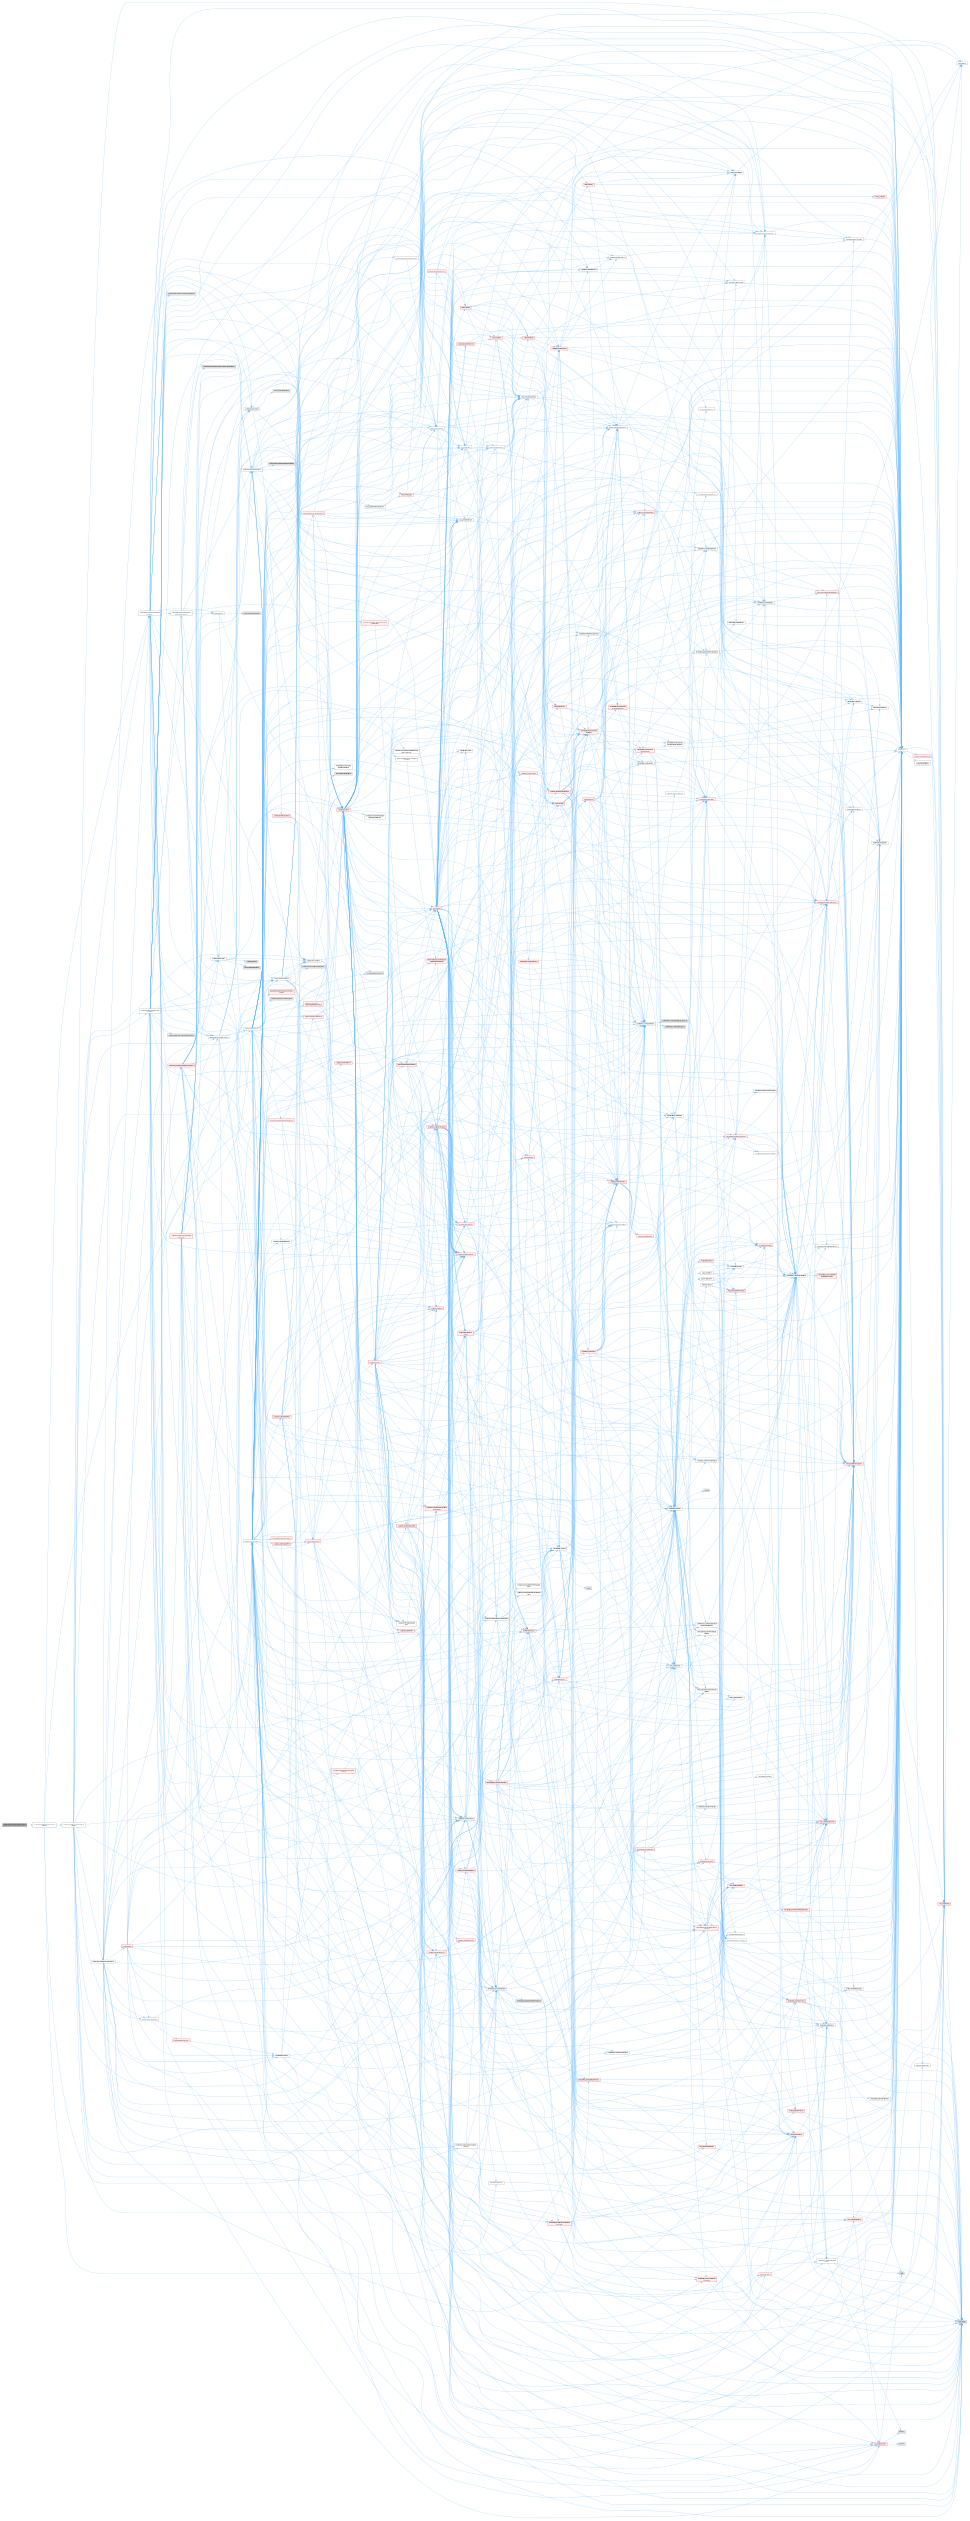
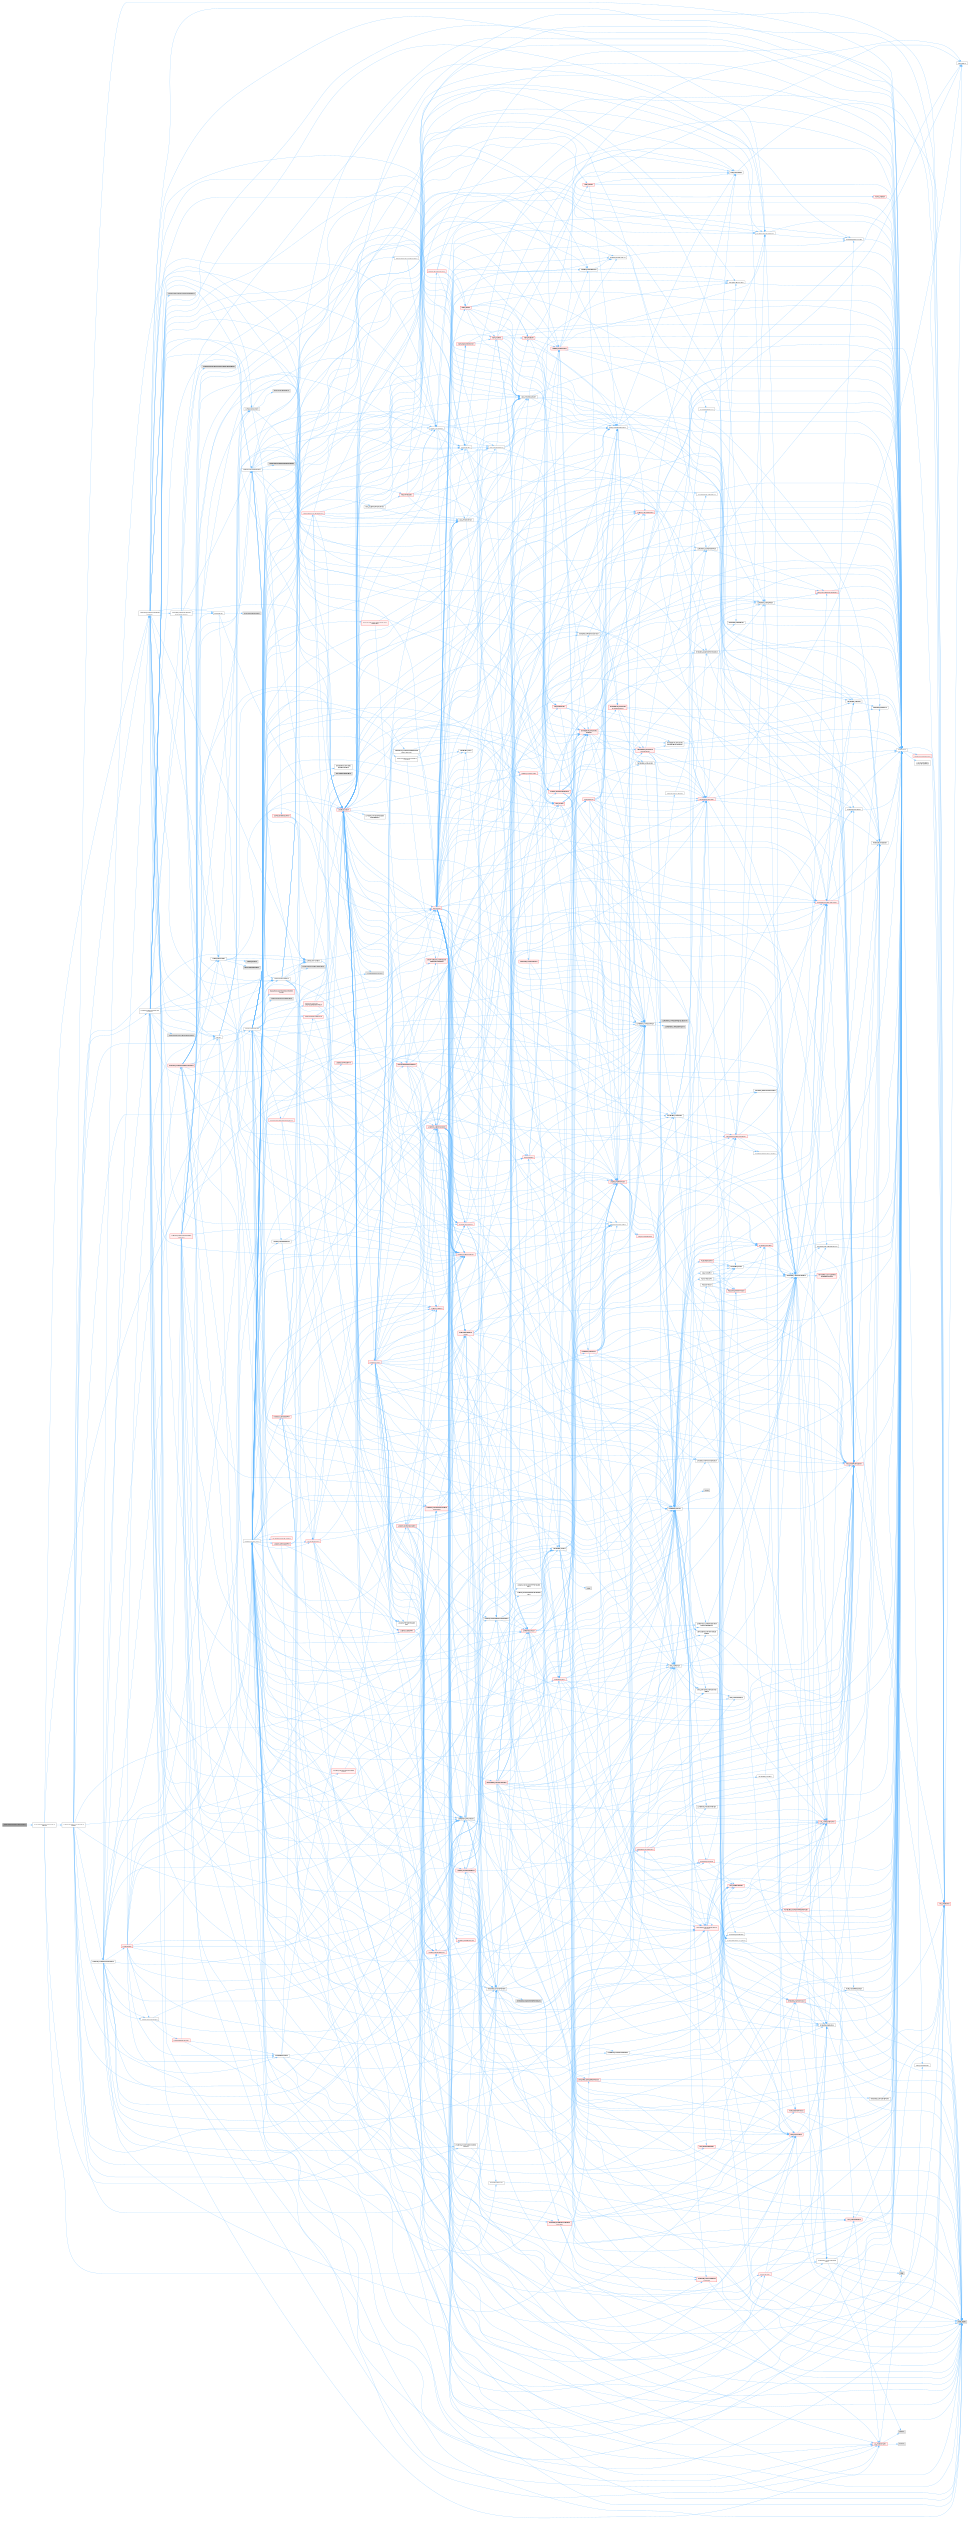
(375, 817) -> (375, 817)
(219, 1037) -> (219, 1037)
